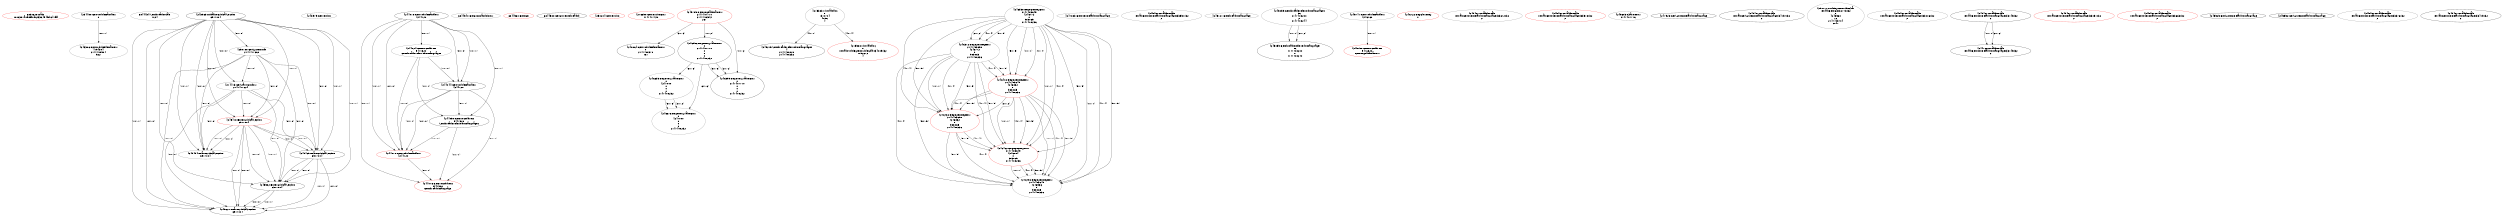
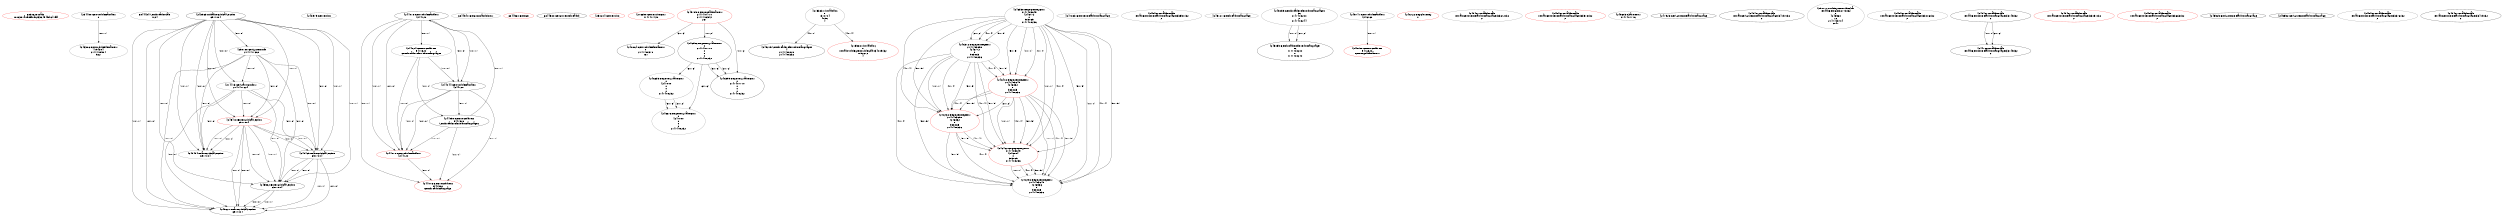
(489, 52) -> (490, 53)
